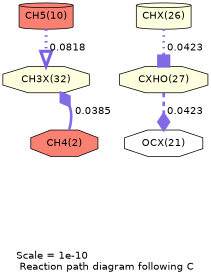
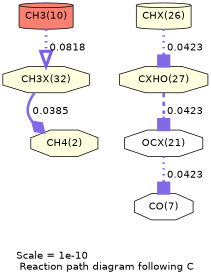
(46, 16) -> (46, 16)
(164, 103) -> (164, 103)
(71, 118) -> (28, 107)
(64, 143) -> (64, 143)
none -> (164, 207)
